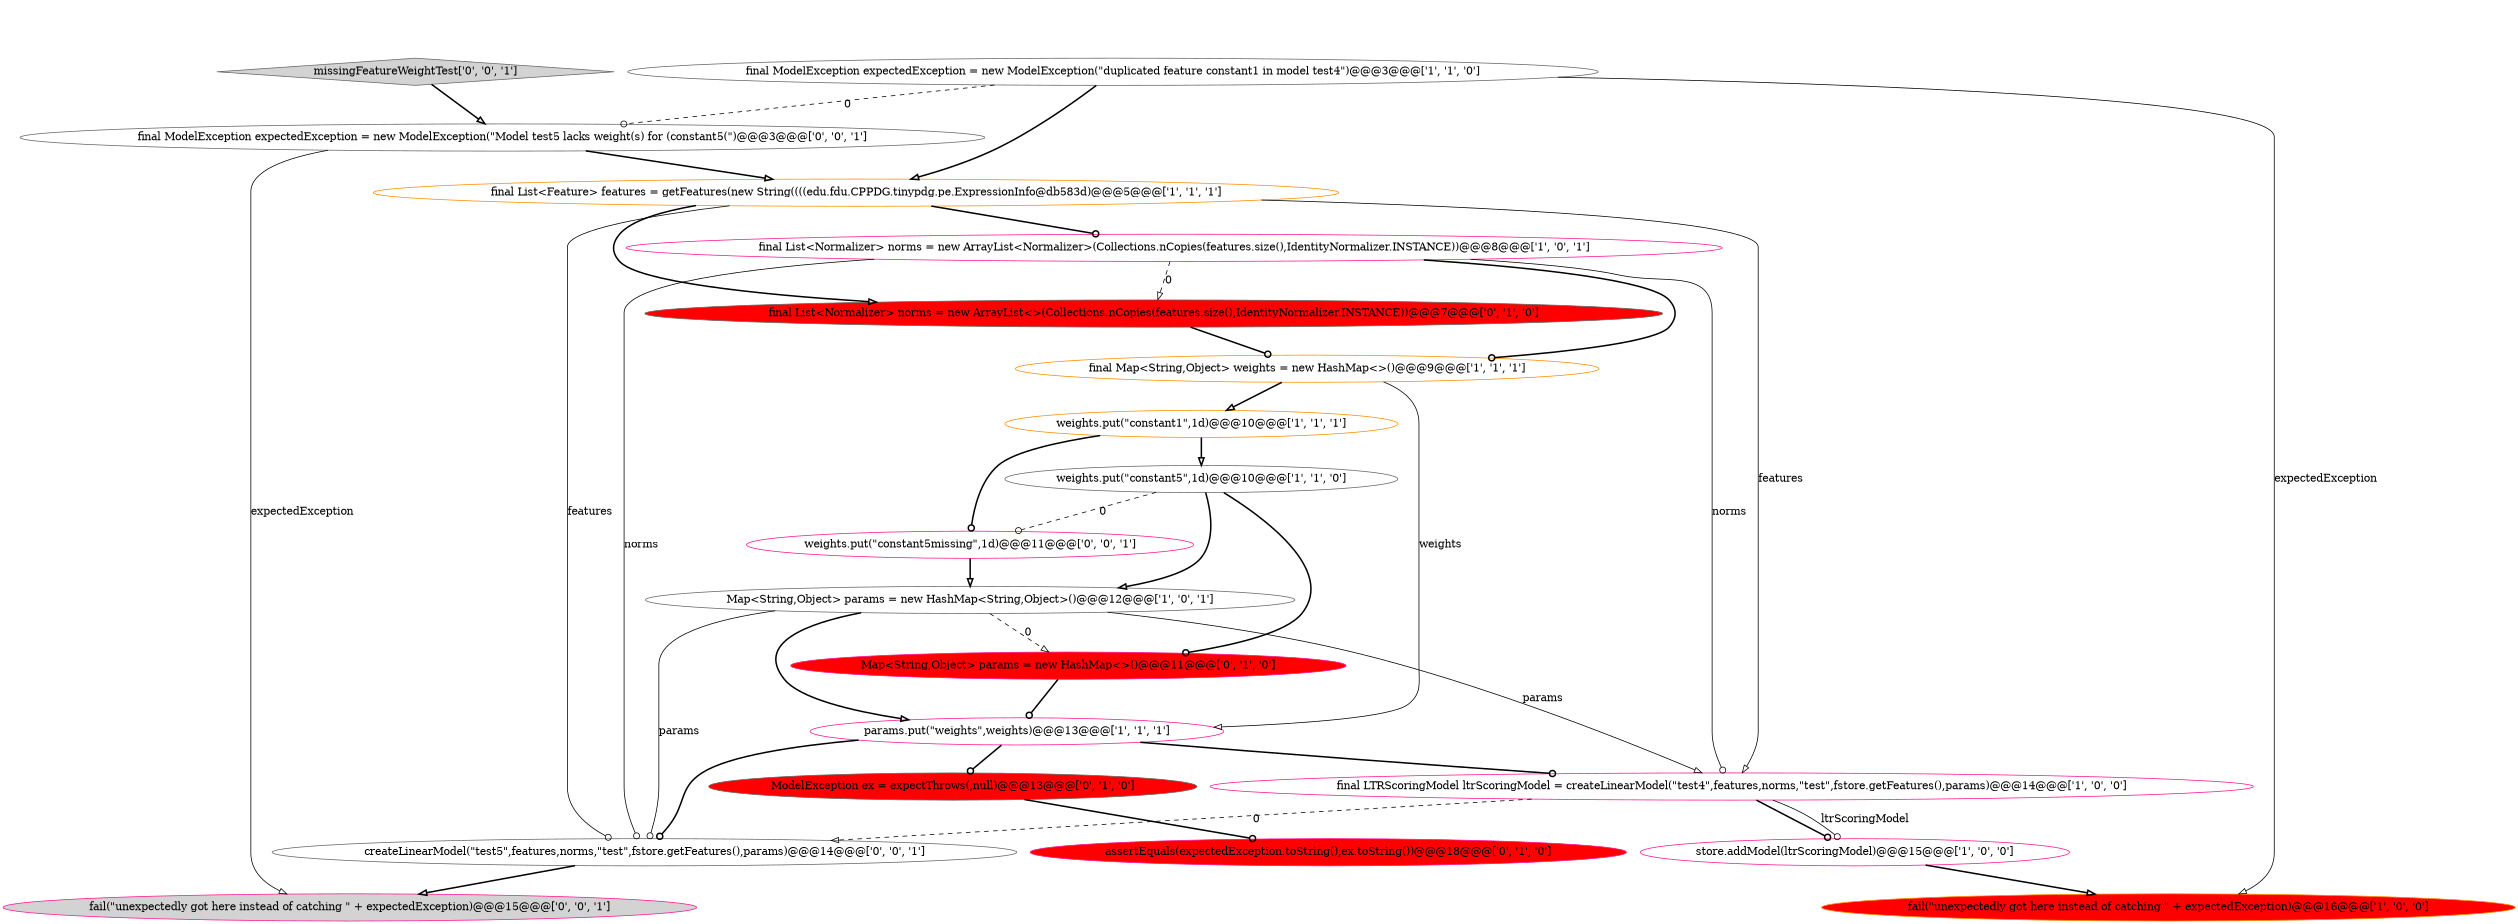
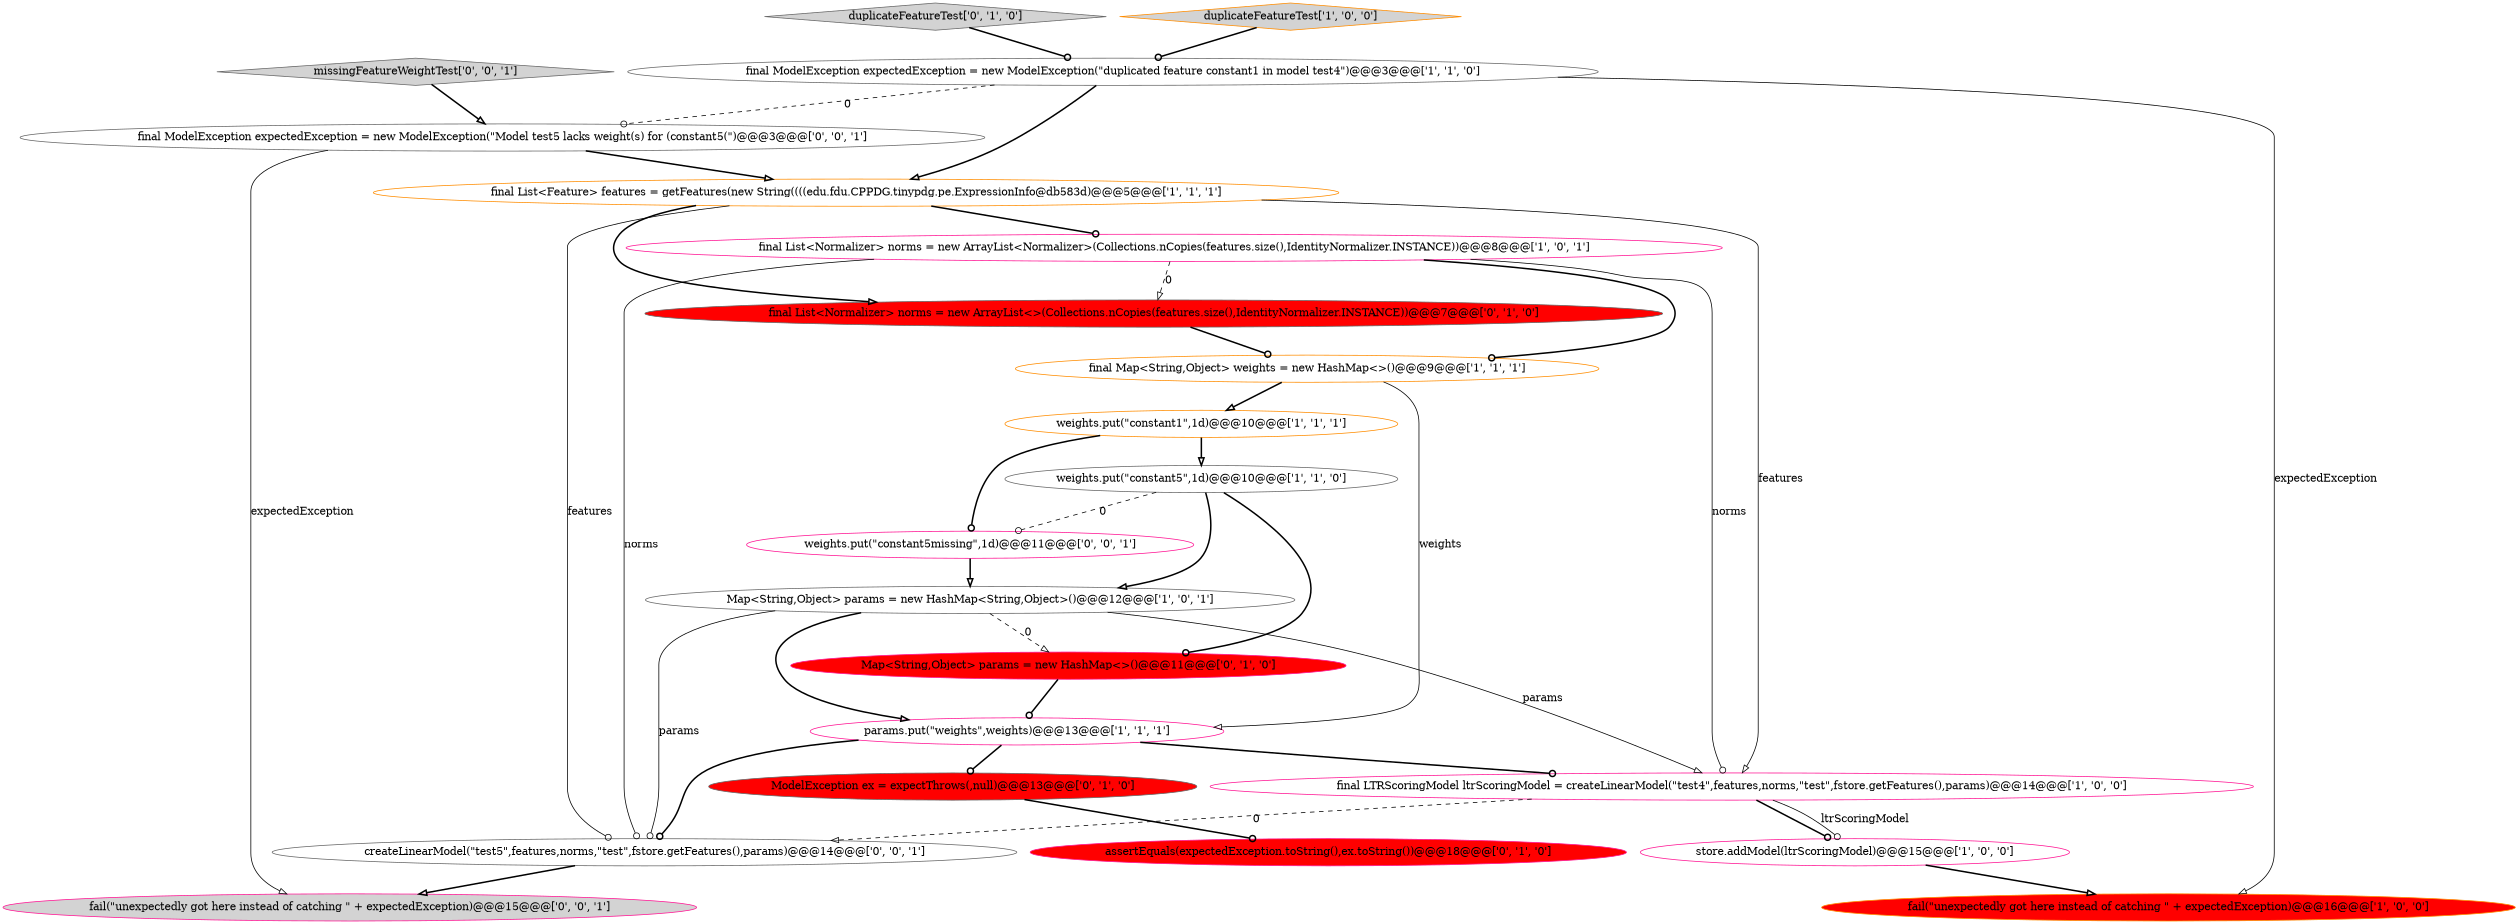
none -> (935, 17)
none -> (1290, 17)
